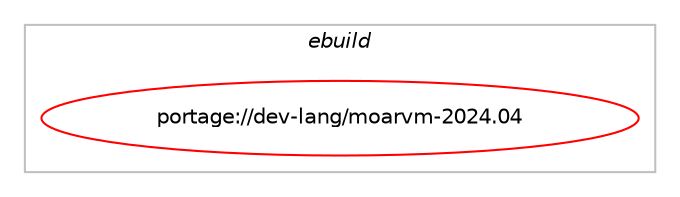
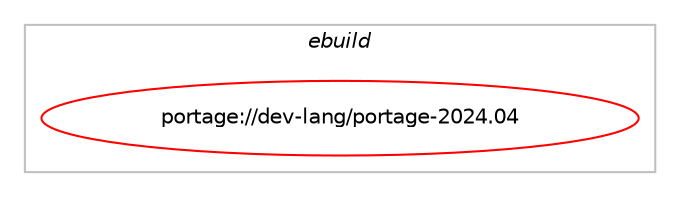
(340, 118) -> (340, 118)
